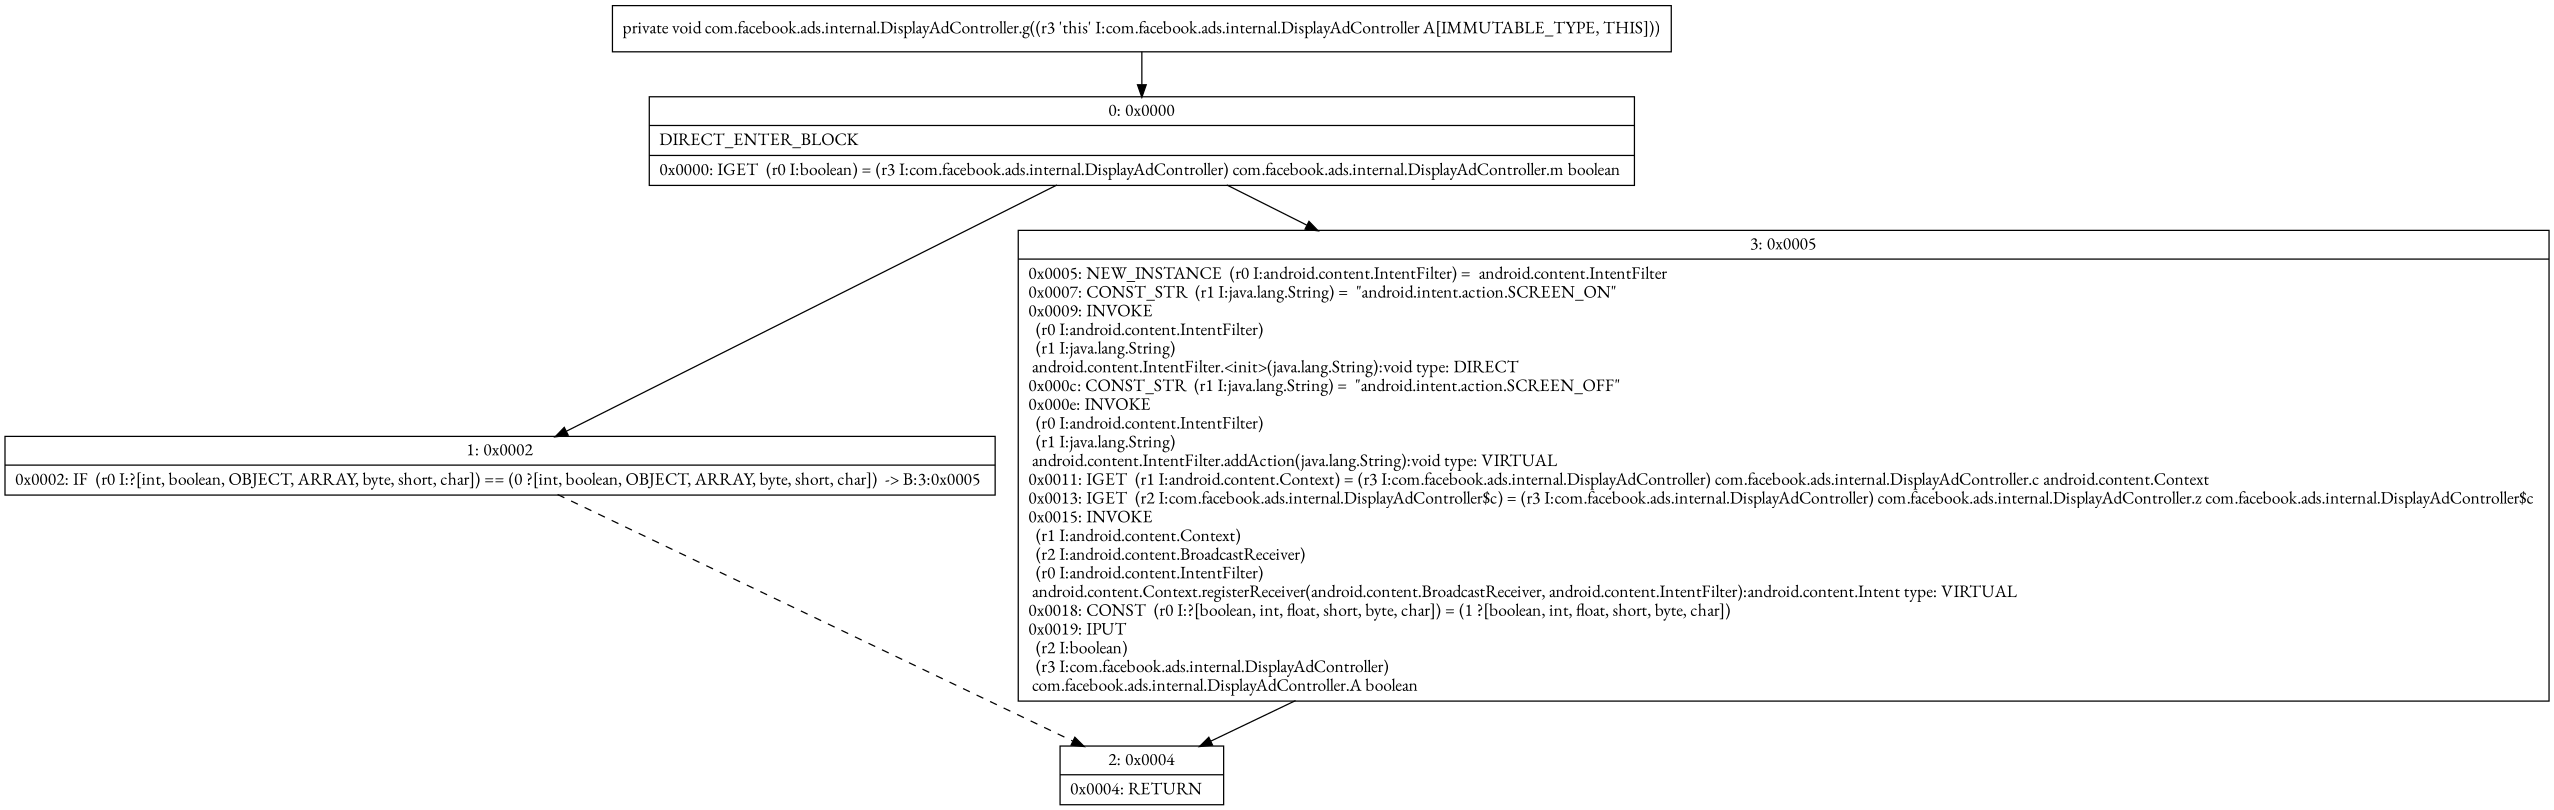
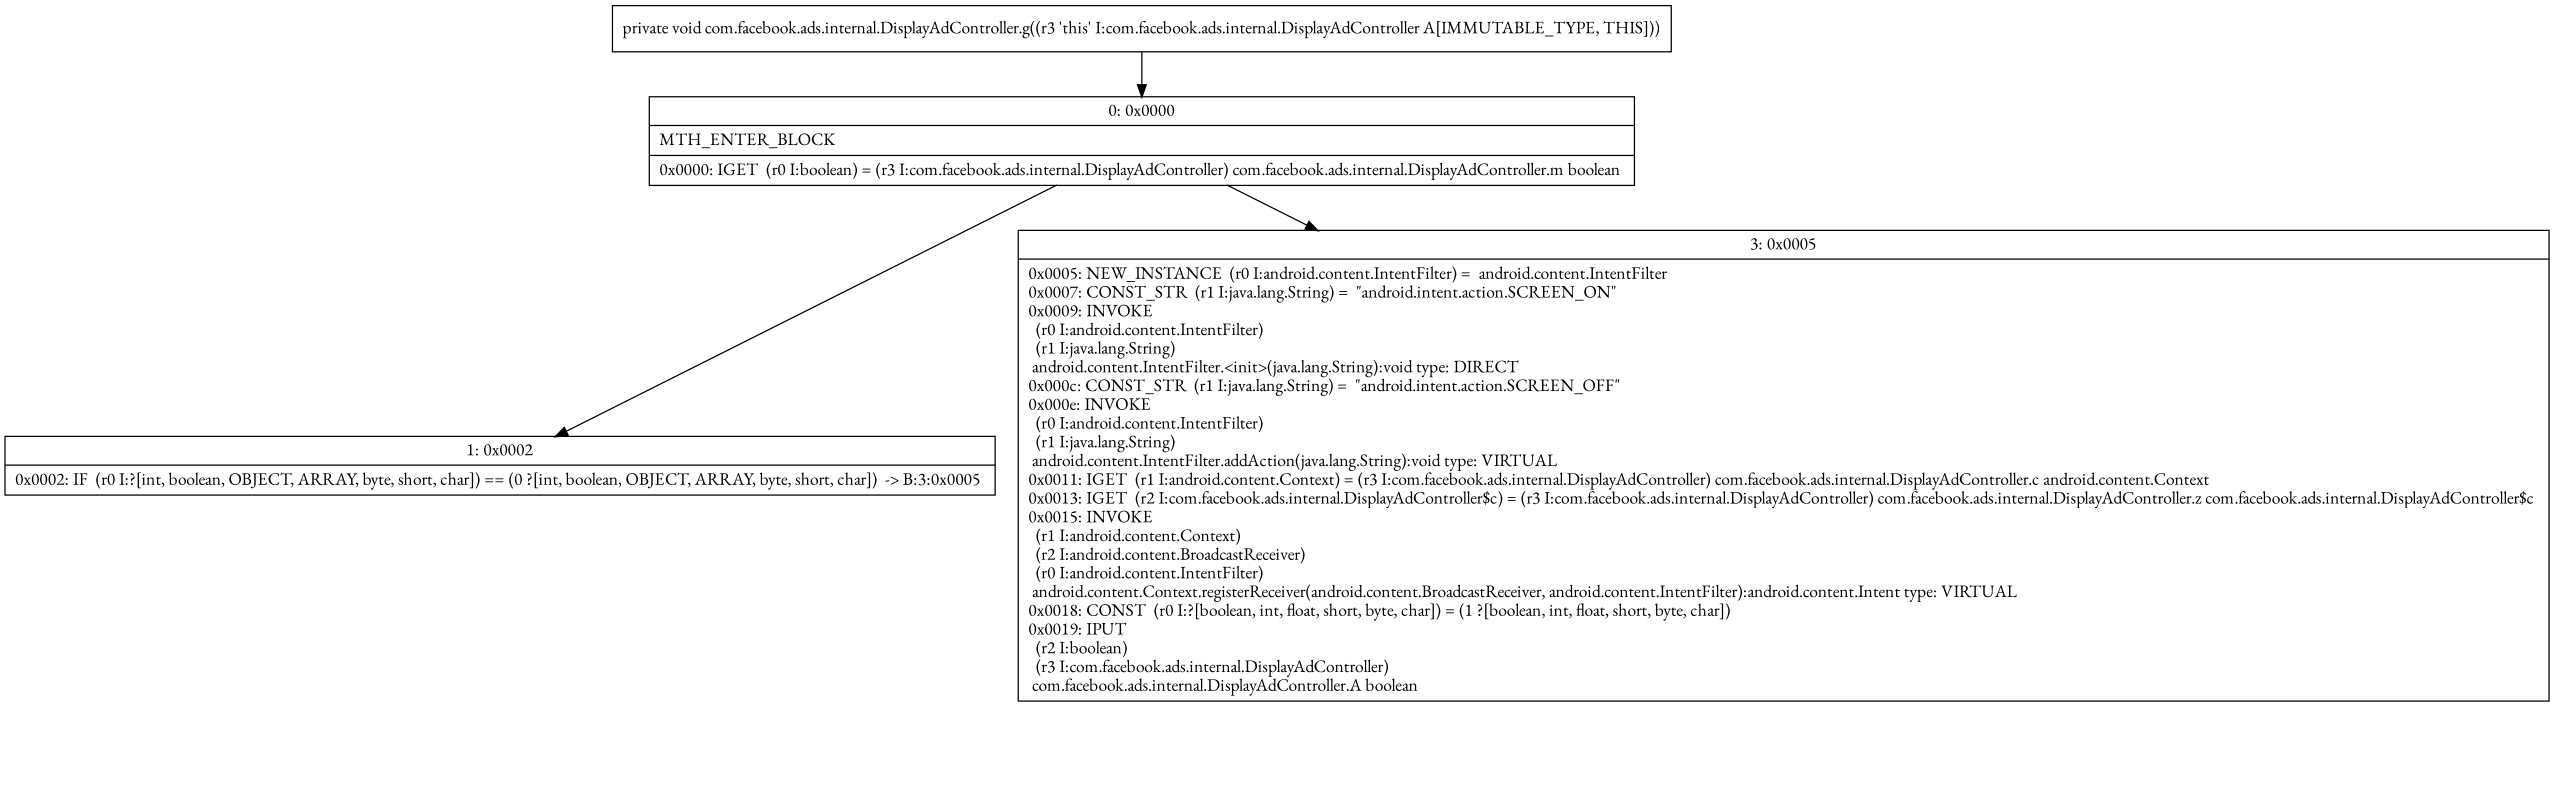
(759, 140) -> (748, 140)
(1142, 775) -> none
